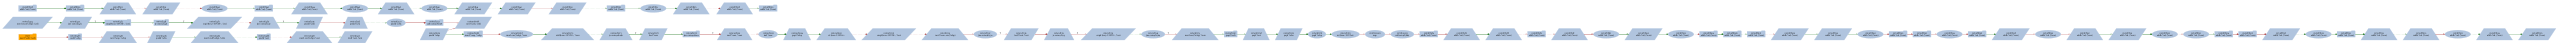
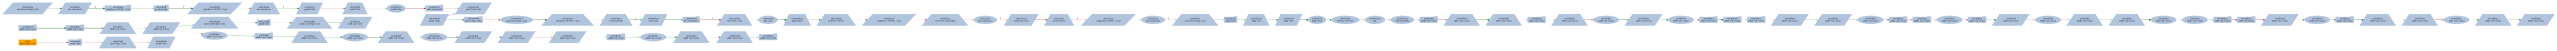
(2127, 34) -> (2127, 20)
(183, 37) -> (185, 26)
